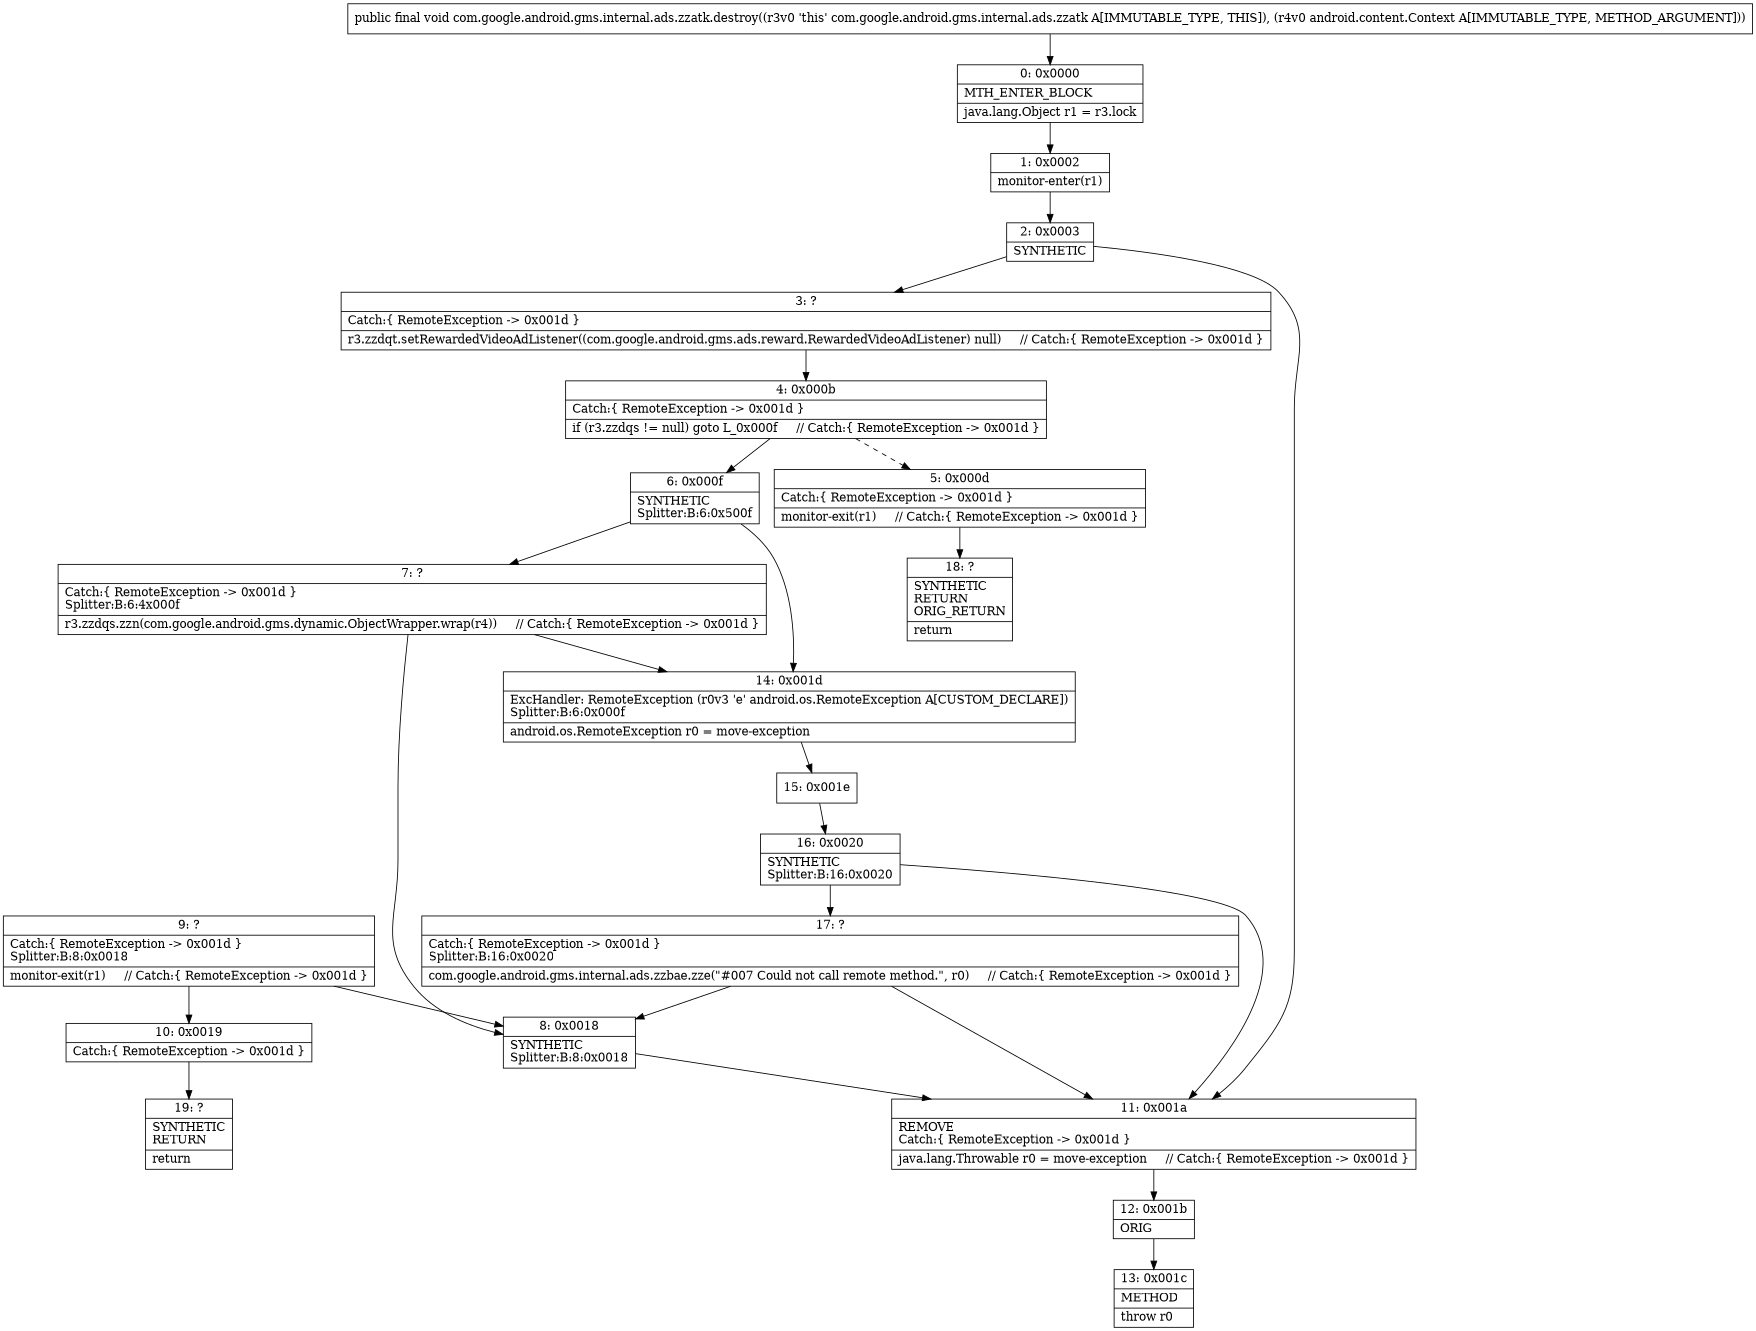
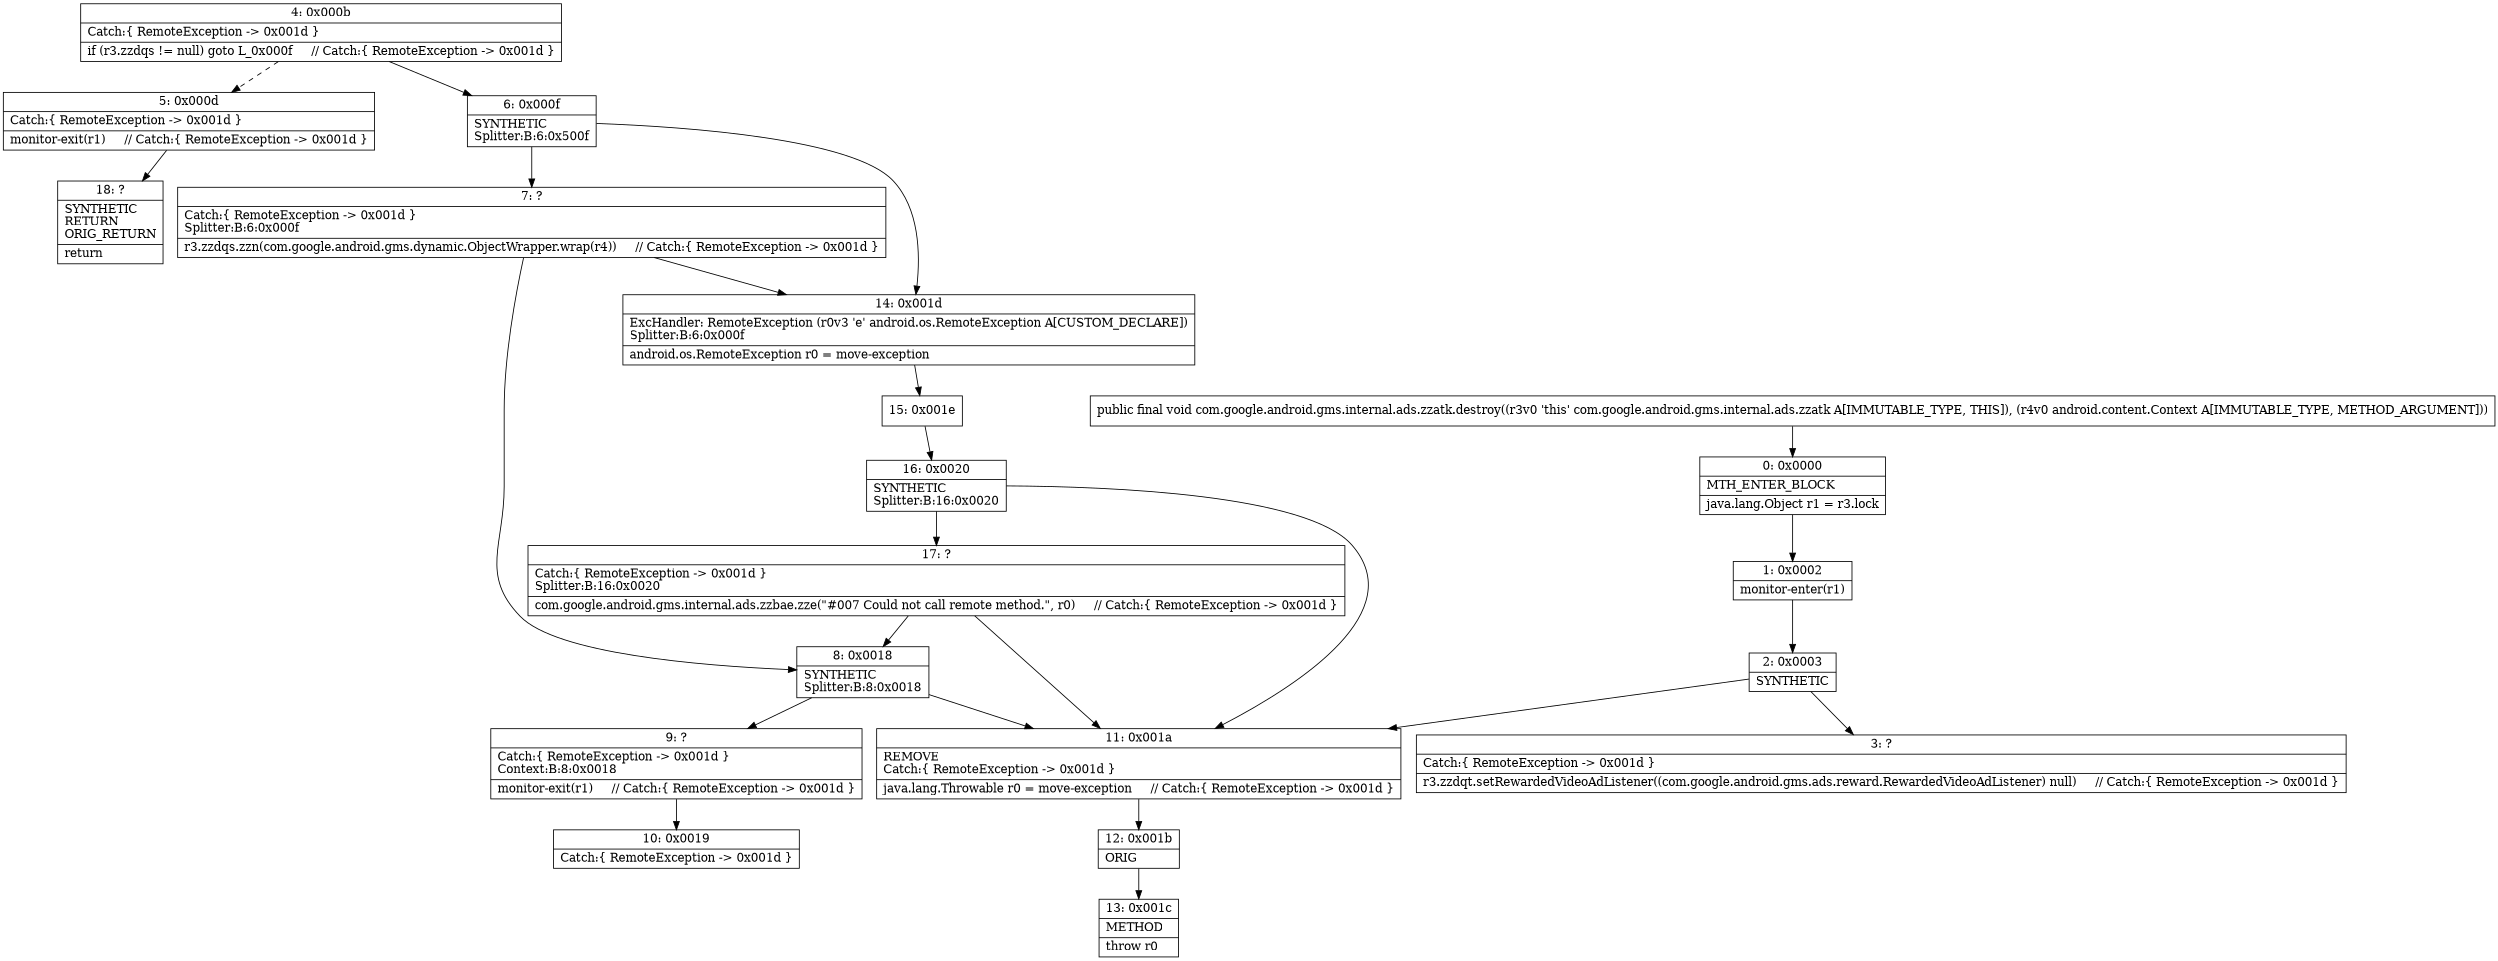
(806, 361) -> none
(122, 605) -> (242, 228)
(69, 957) -> (557, 770)
(414, 1005) -> (783, 711)
(189, 1134) -> none
